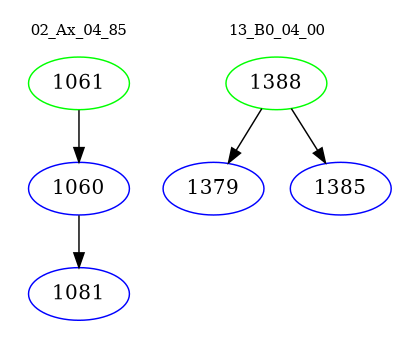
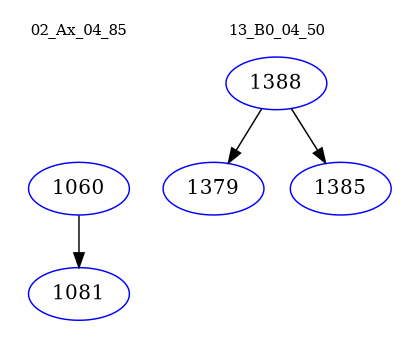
(277, 31) -> (277, 31)
(79, 83) -> none
(276, 83) -> (276, 83)
